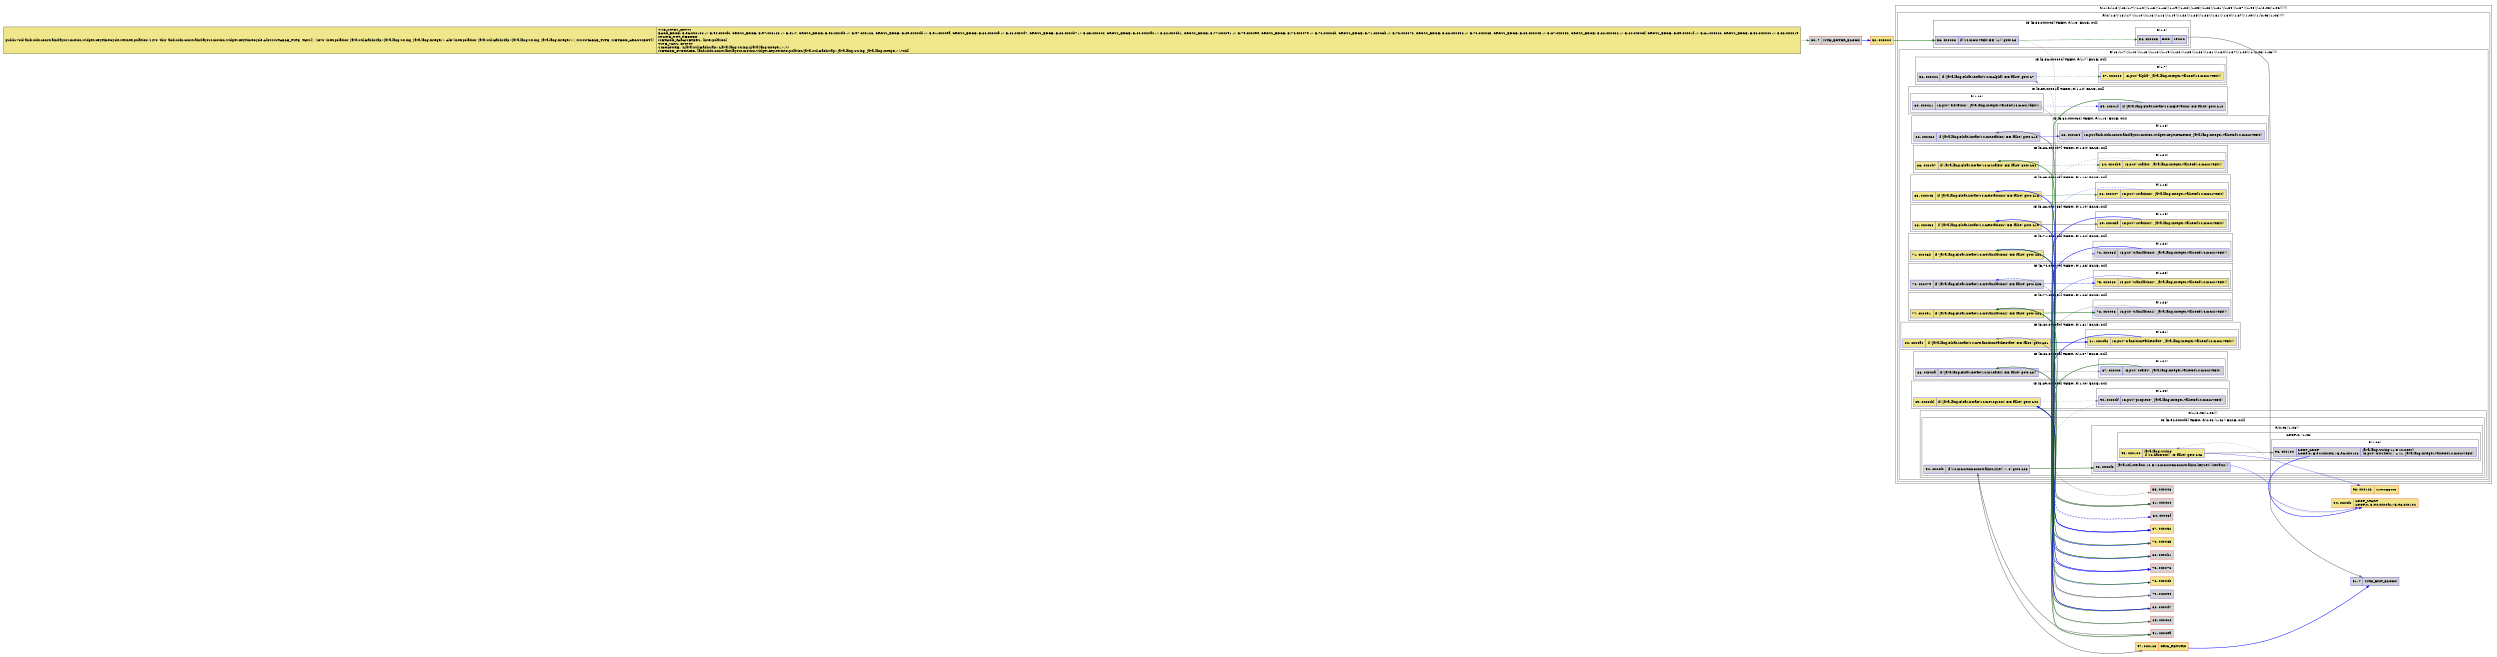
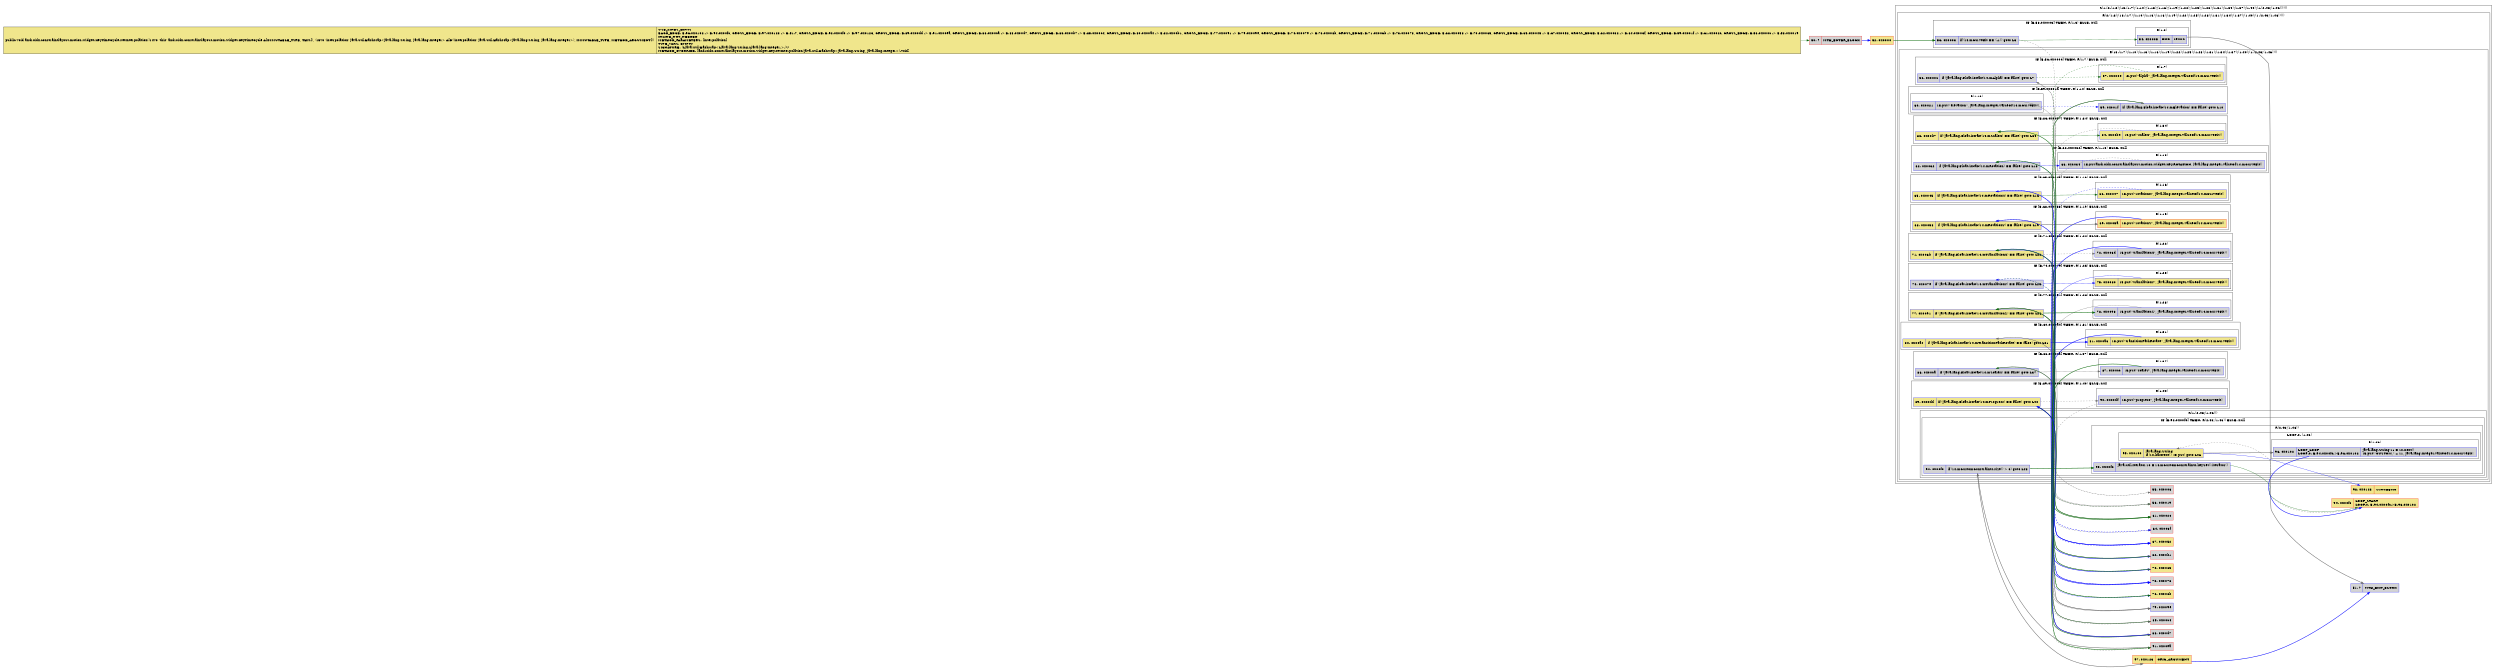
(2068, 165) -> (2068, 136)
(2162, 223) -> (2162, 223)
(2054, 340) -> (2054, 361)
(2173, 455) -> (2173, 455)
none -> (2162, 503)
(2284, 504) -> (2284, 504)
(2173, 646) -> (2173, 659)
